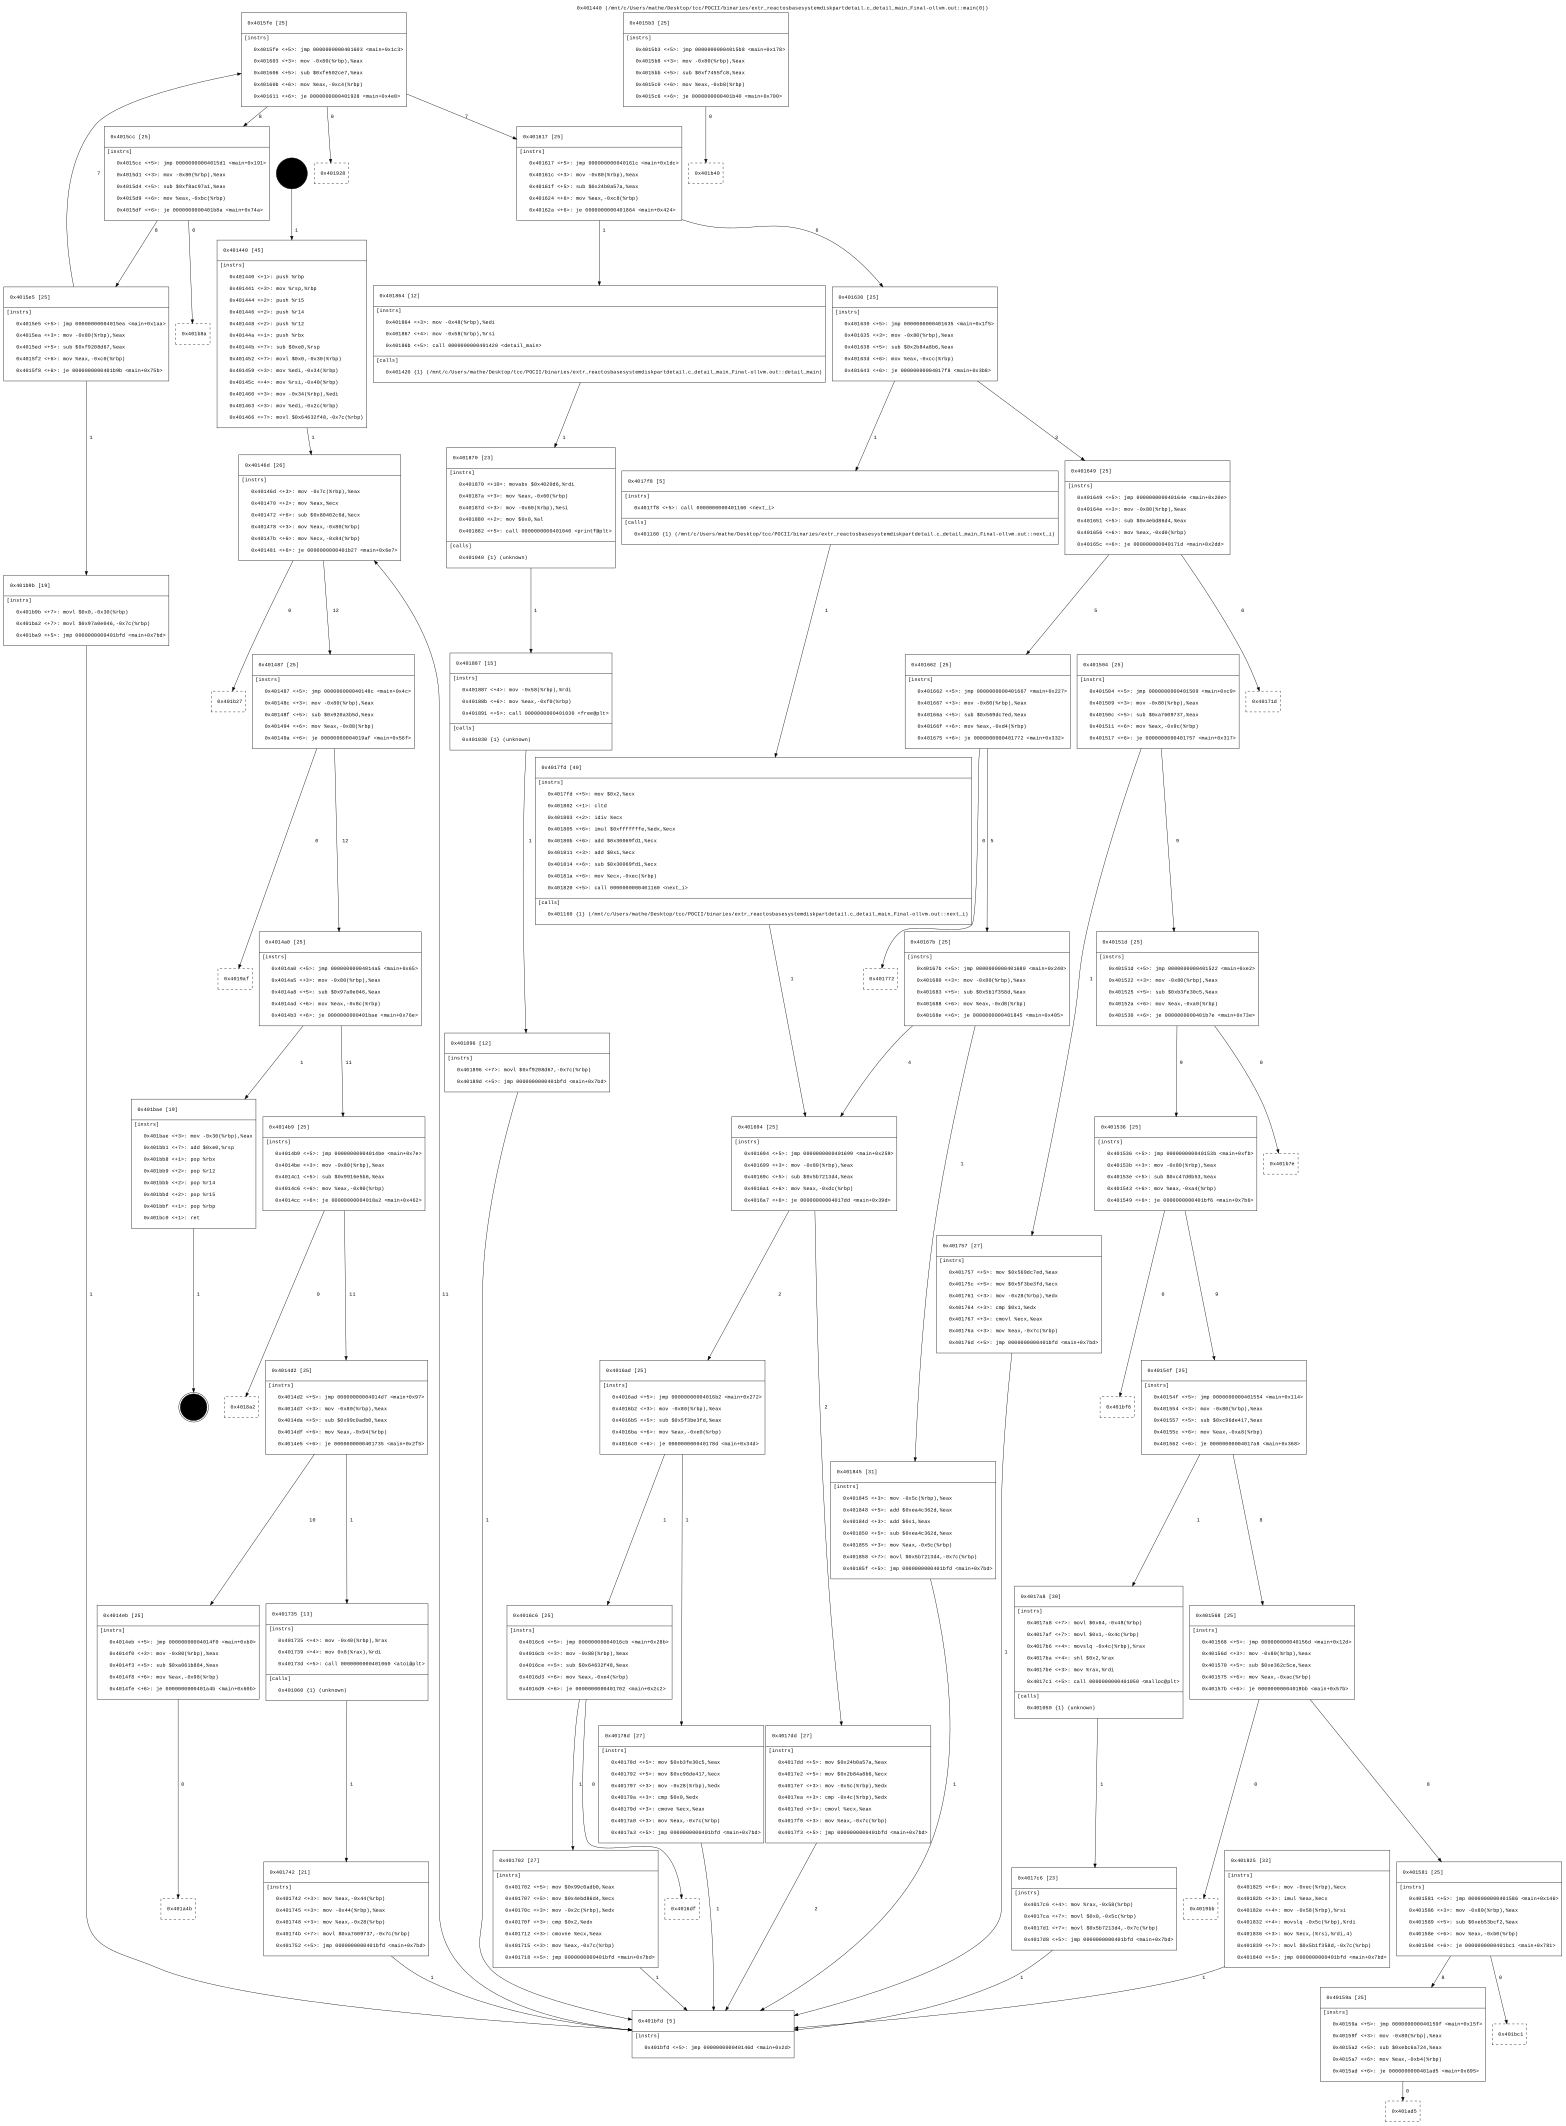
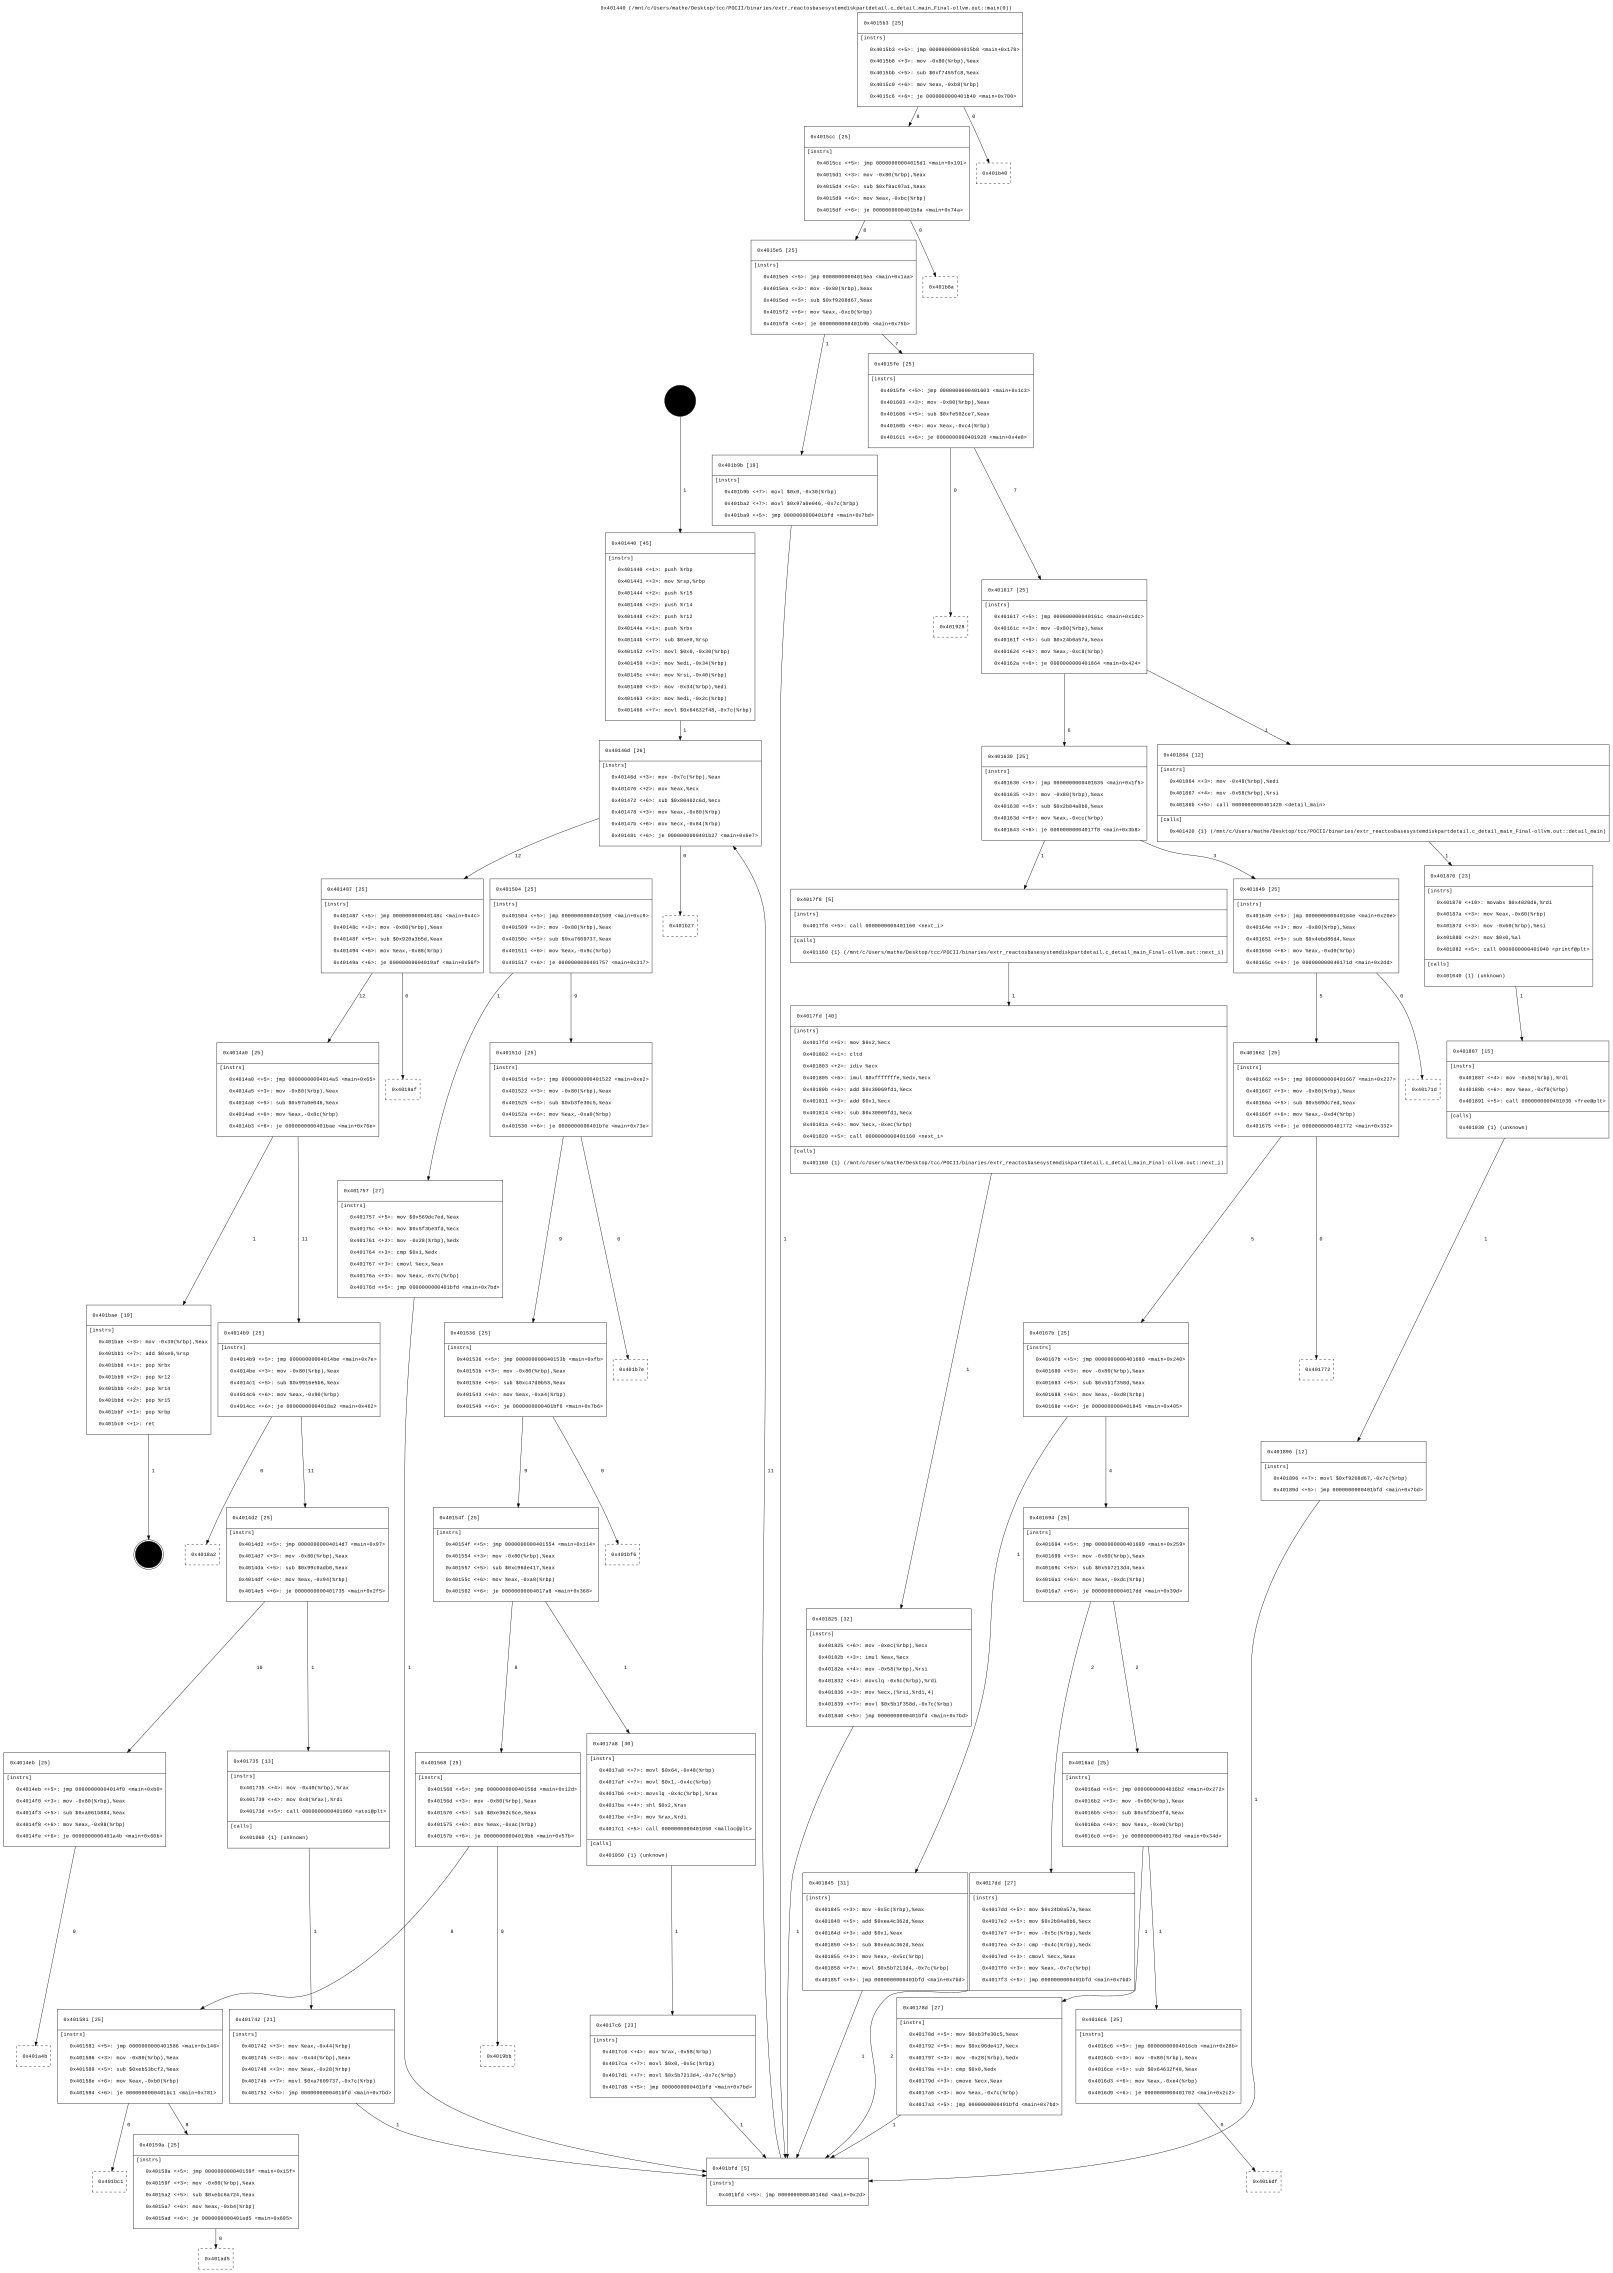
(257, 115) -> (914, 115)
(787, 1019) -> (947, 1389)
(576, 1909) -> none
